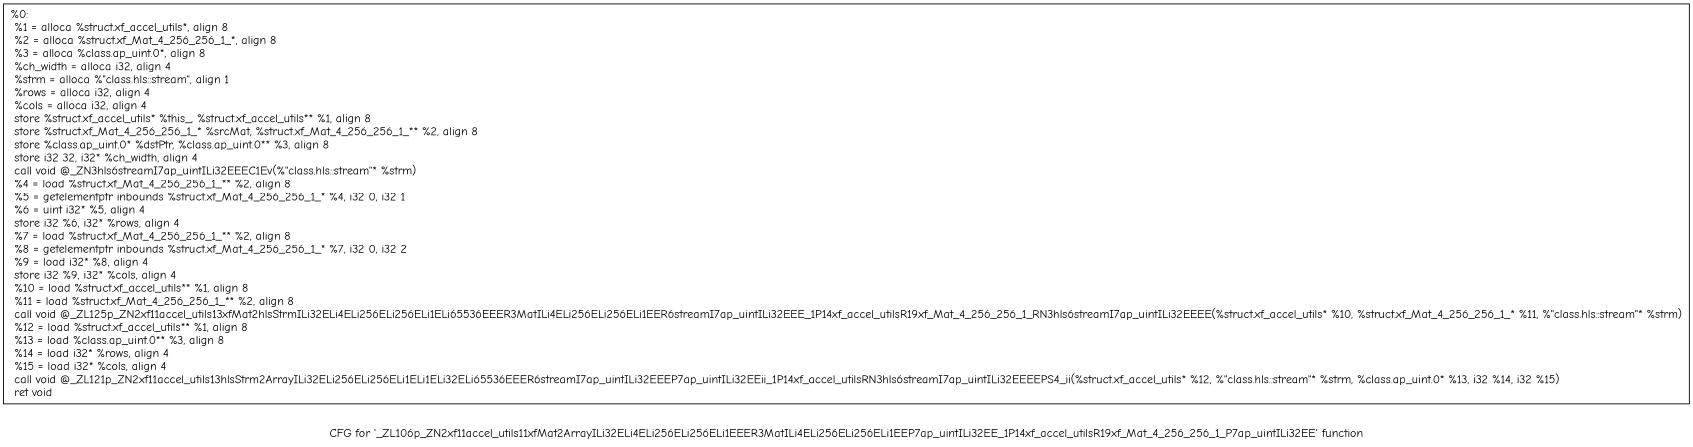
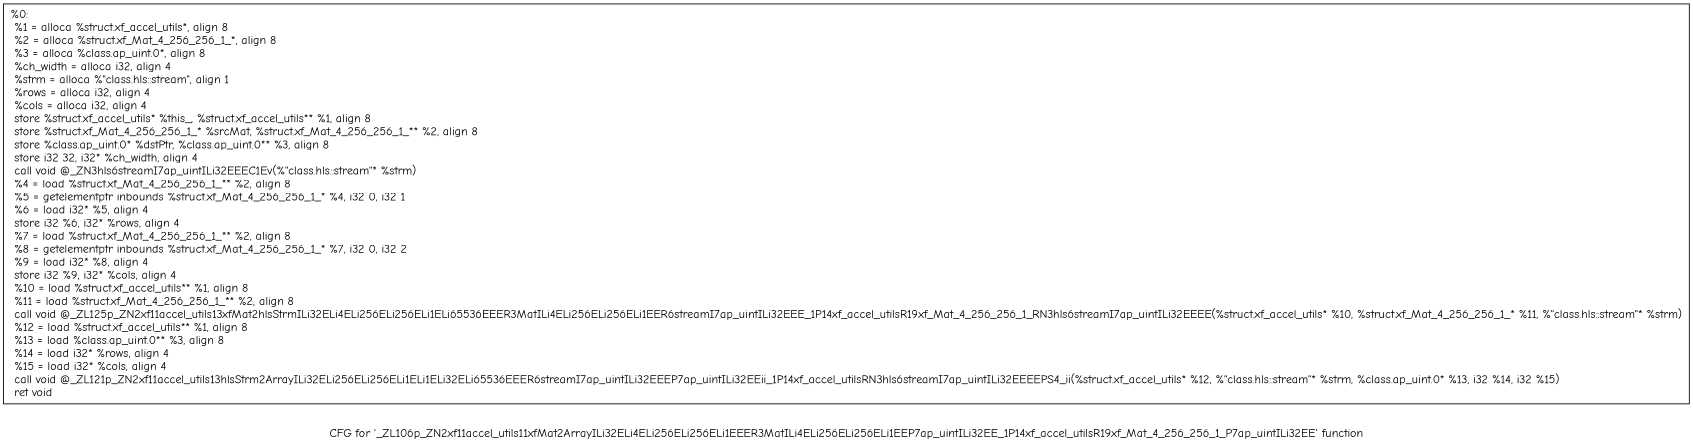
(78, 210) -> (80, 210)
